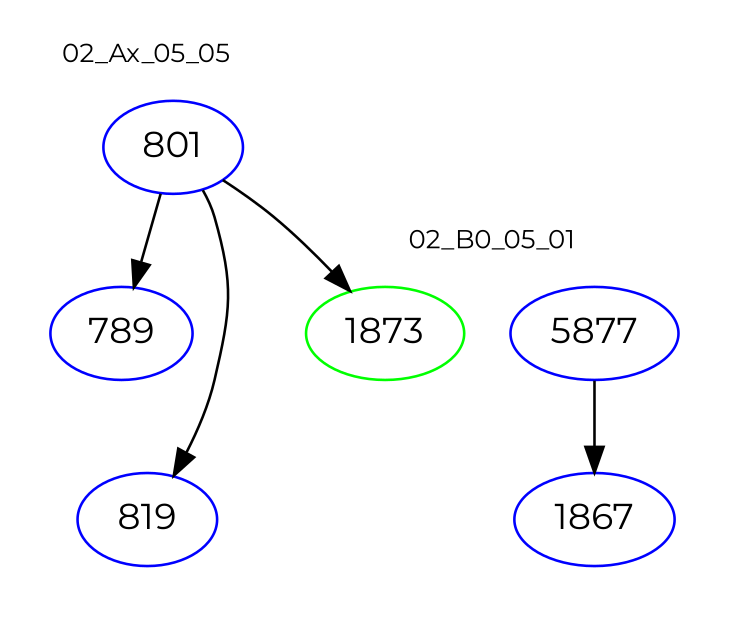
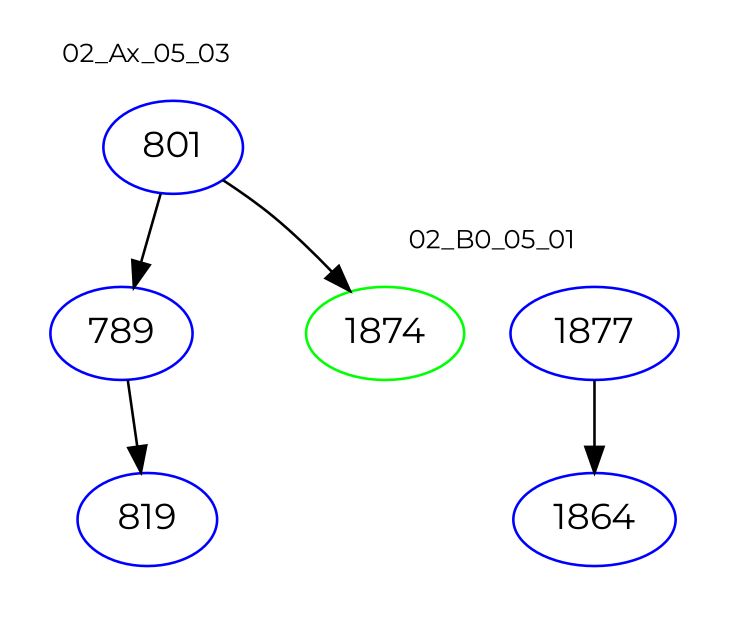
(147, 56) -> (147, 56)
(226, 322) -> (132, 413)
(385, 333) -> (385, 333)
(594, 333) -> (594, 333)
(594, 520) -> (594, 520)
